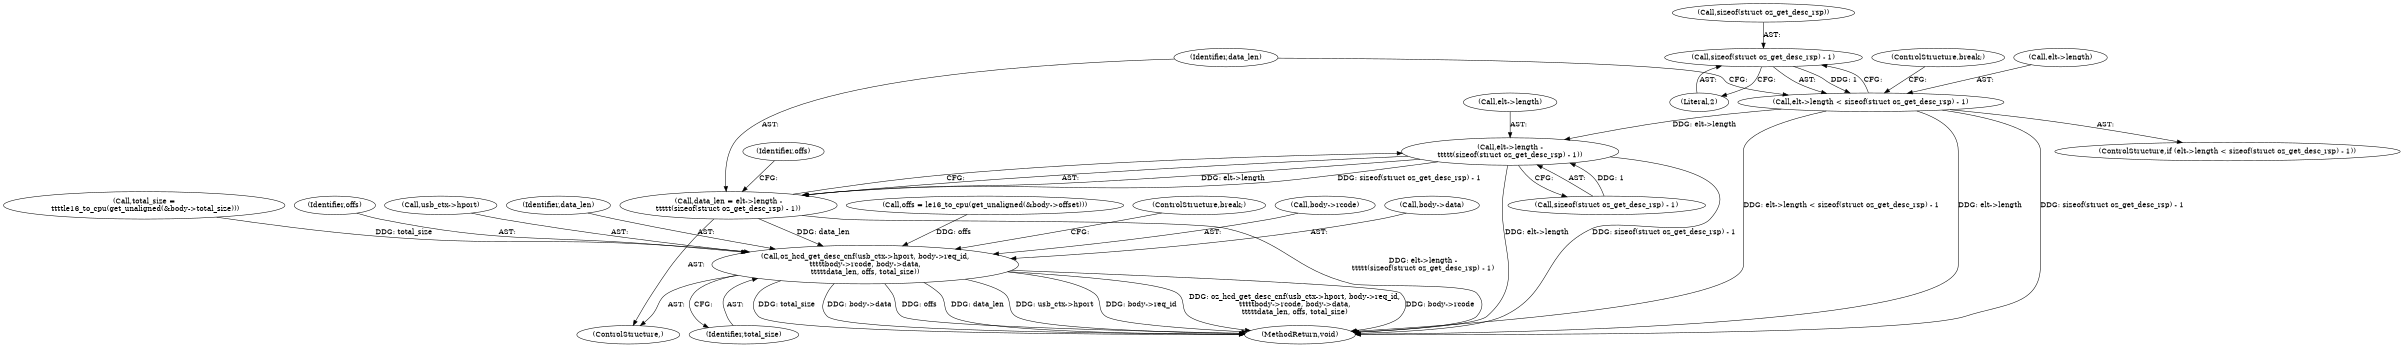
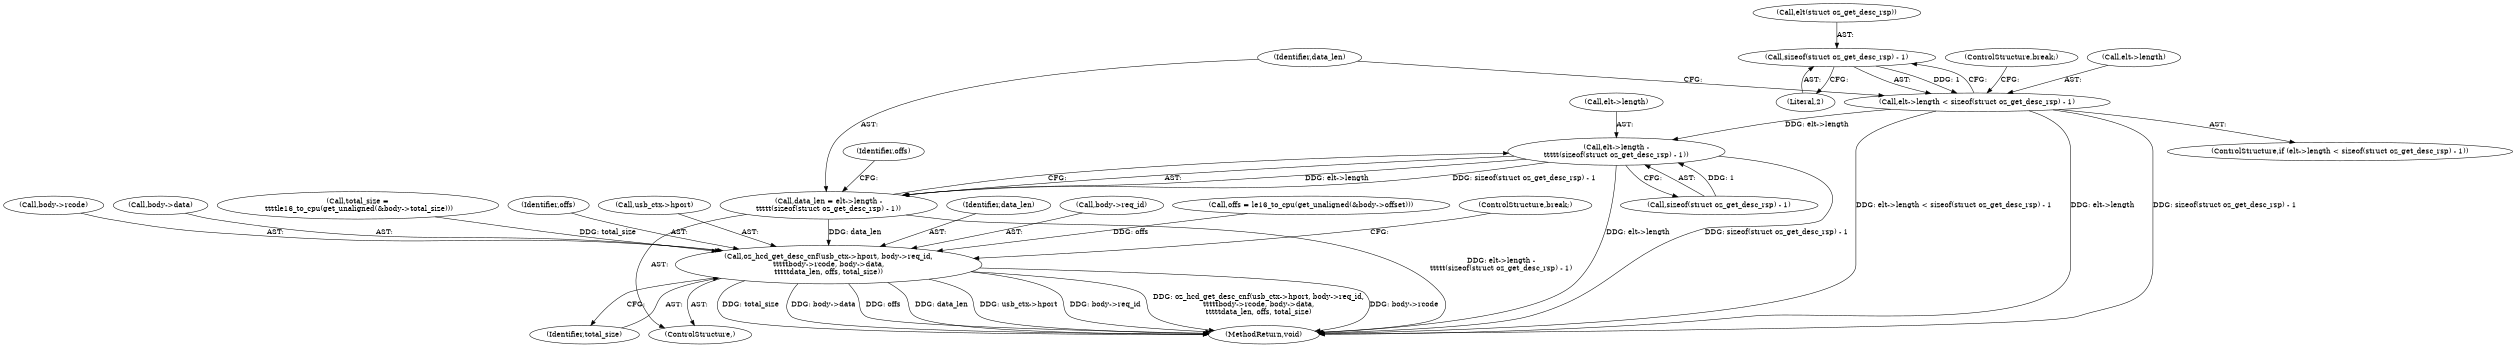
(1764, 13) -> (1837, 13)
none -> (1112, 205)
